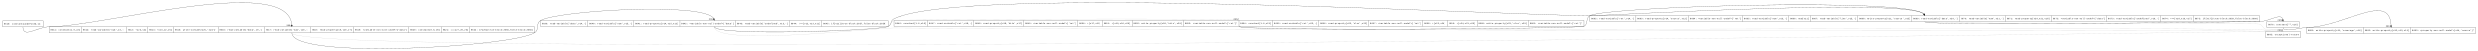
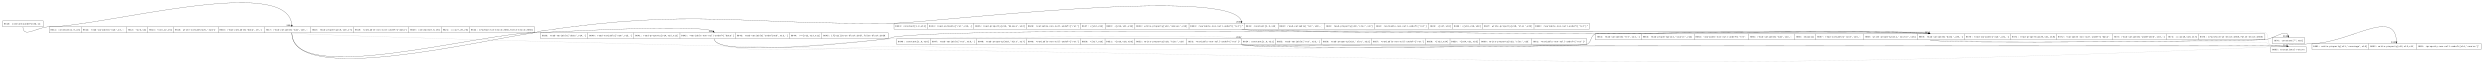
none -> (1242, 26)
(1760, 29) -> (1817, 46)
